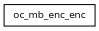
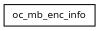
(50, 15) -> (50, 15)
